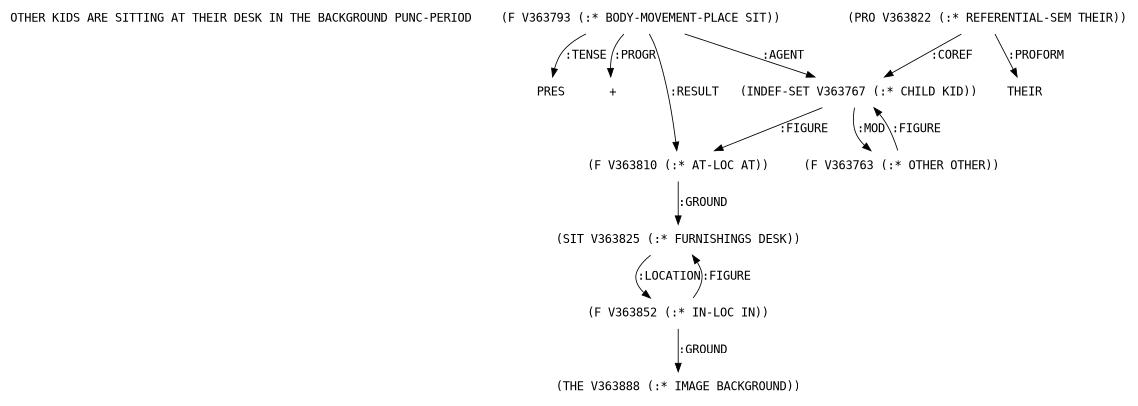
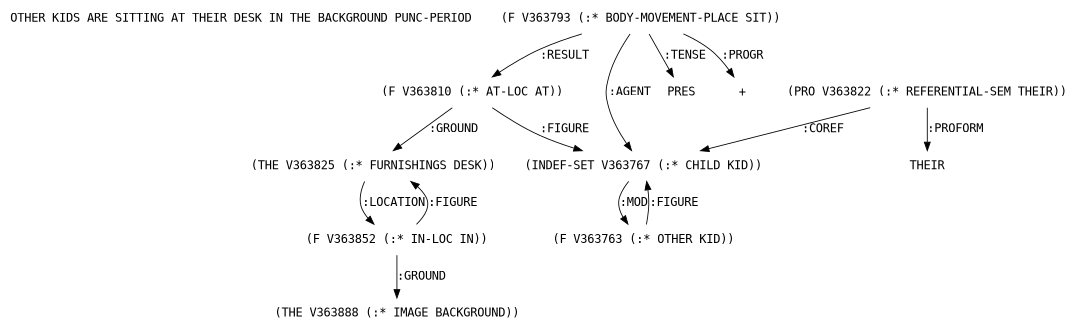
(772, 128) -> (531, 131)
(902, 166) -> (643, 240)
(678, 240) -> (373, 166)
